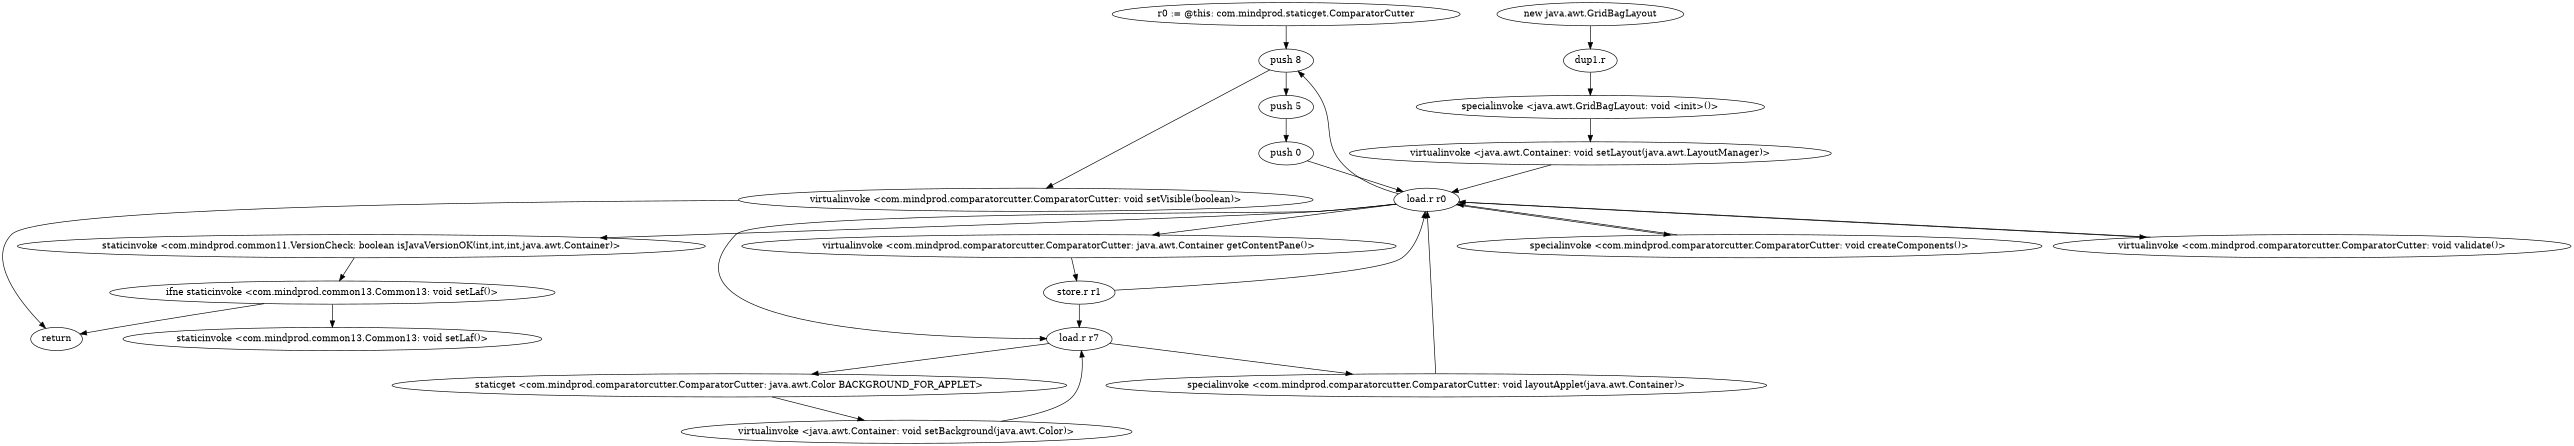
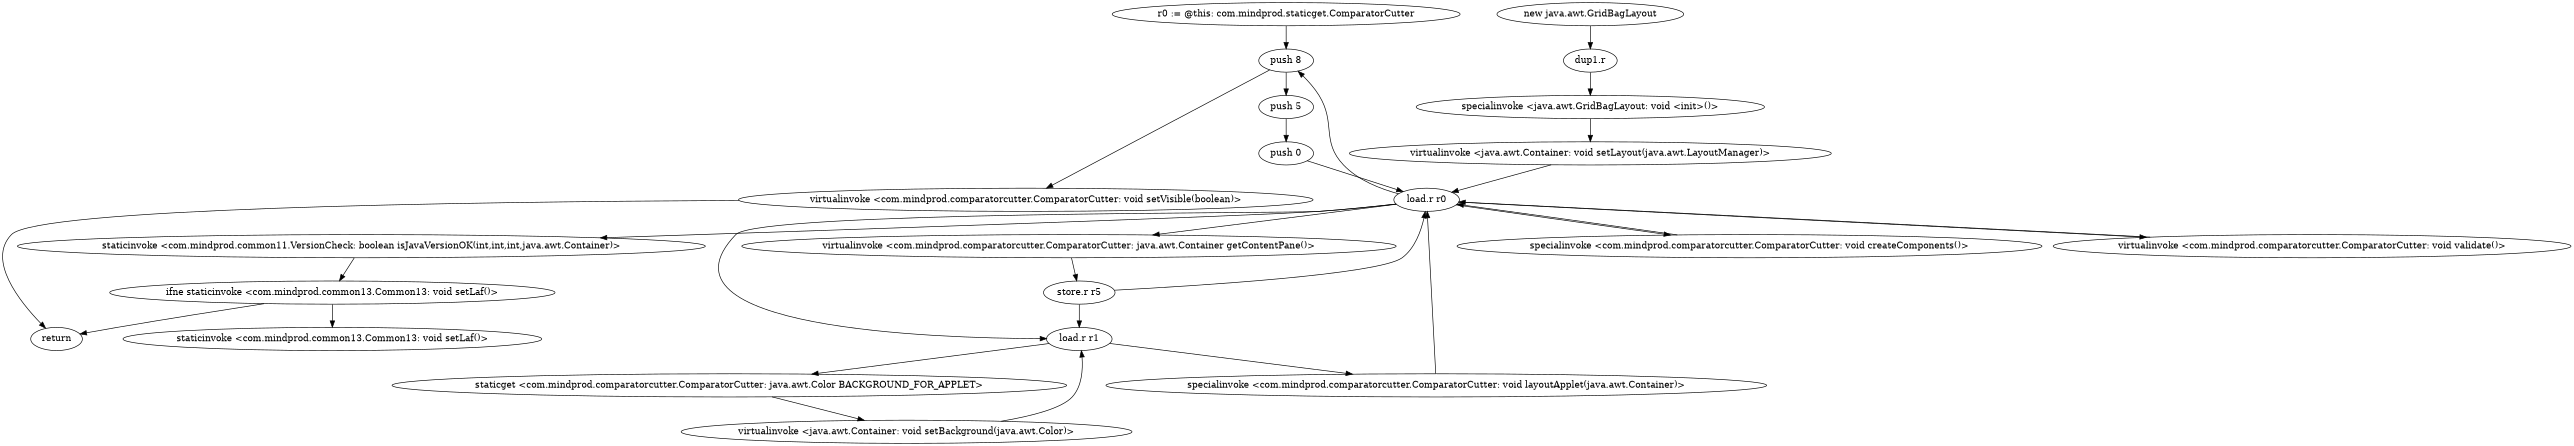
(1079, 293) -> (1079, 293)
(1079, 339) -> (1079, 339)
